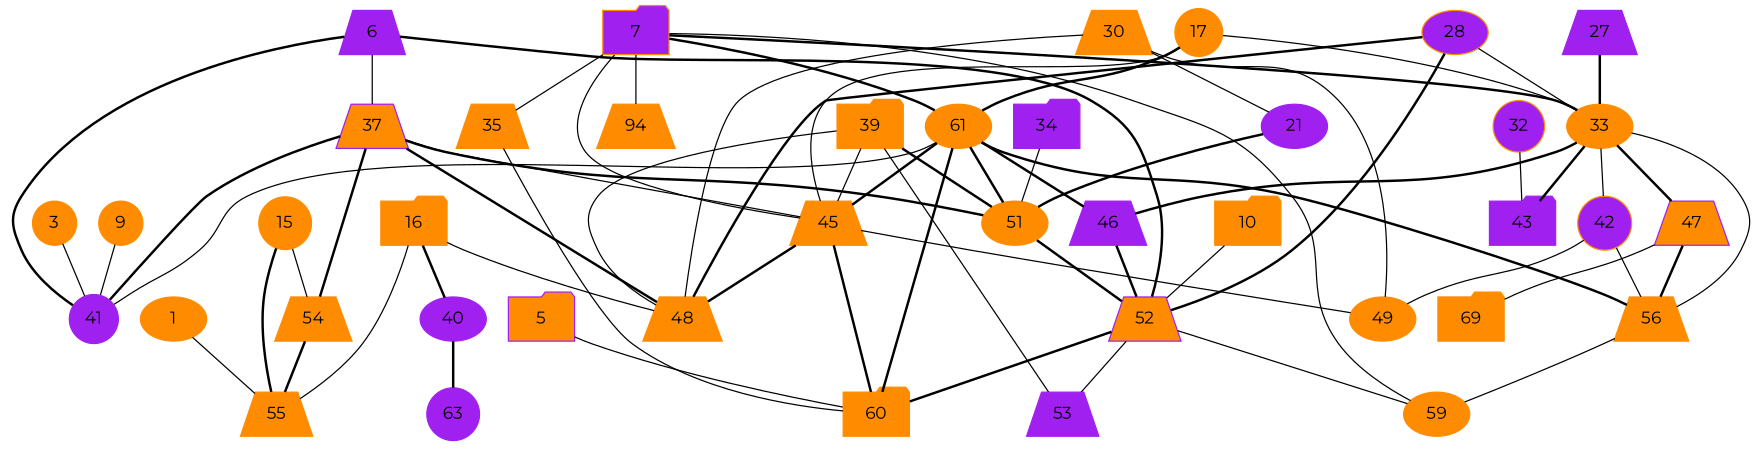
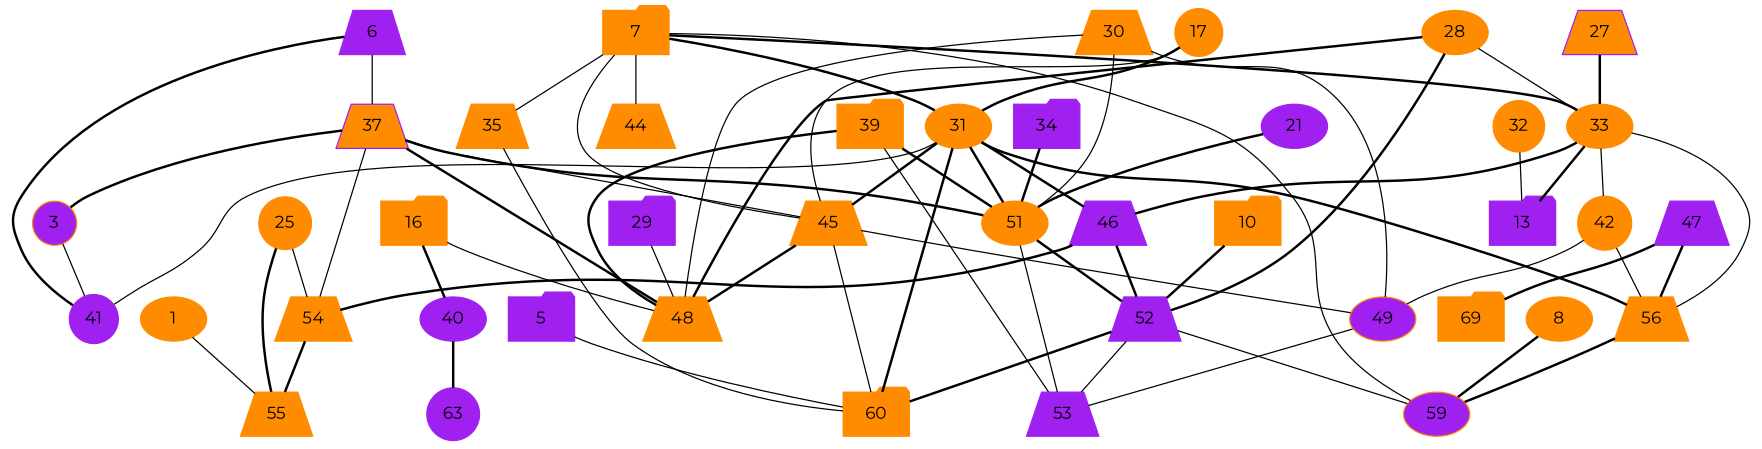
(636, 32) -> (636, 32)
(1455, 32) -> (1455, 32)
(1600, 32) -> (1600, 32)
(1403, 60) -> none
(881, 63) -> none
(1210, 82) -> (1096, 141)
(636, 126) -> (636, 126)
(958, 126) -> (958, 126)
(1519, 126) -> (1519, 126)
(674, 160) -> (674, 160)
(1644, 173) -> none
(849, 175) -> none
(1029, 182) -> (1029, 182)
(209, 195) -> (202, 156)
(55, 223) -> (55, 223)
(121, 223) -> none
(285, 223) -> (285, 223)
(343, 223) -> (343, 223)
none -> (642, 223)
(1523, 223) -> (1523, 223)
(1605, 223) -> (1605, 223)
(1692, 223) -> (1692, 223)
(1196, 272) -> (1196, 272)
(1580, 272) -> (1580, 272)
none -> (763, 286)
(541, 319) -> (541, 319)
(852, 319) -> (852, 319)
none -> (1039, 319)
(1145, 319) -> (1145, 319)
(1383, 319) -> (1383, 319)
none -> (1559, 319)
(370, 333) -> none
none -> (1221, 367)
(1540, 371) -> (1540, 371)
(1437, 414) -> (1437, 414)
